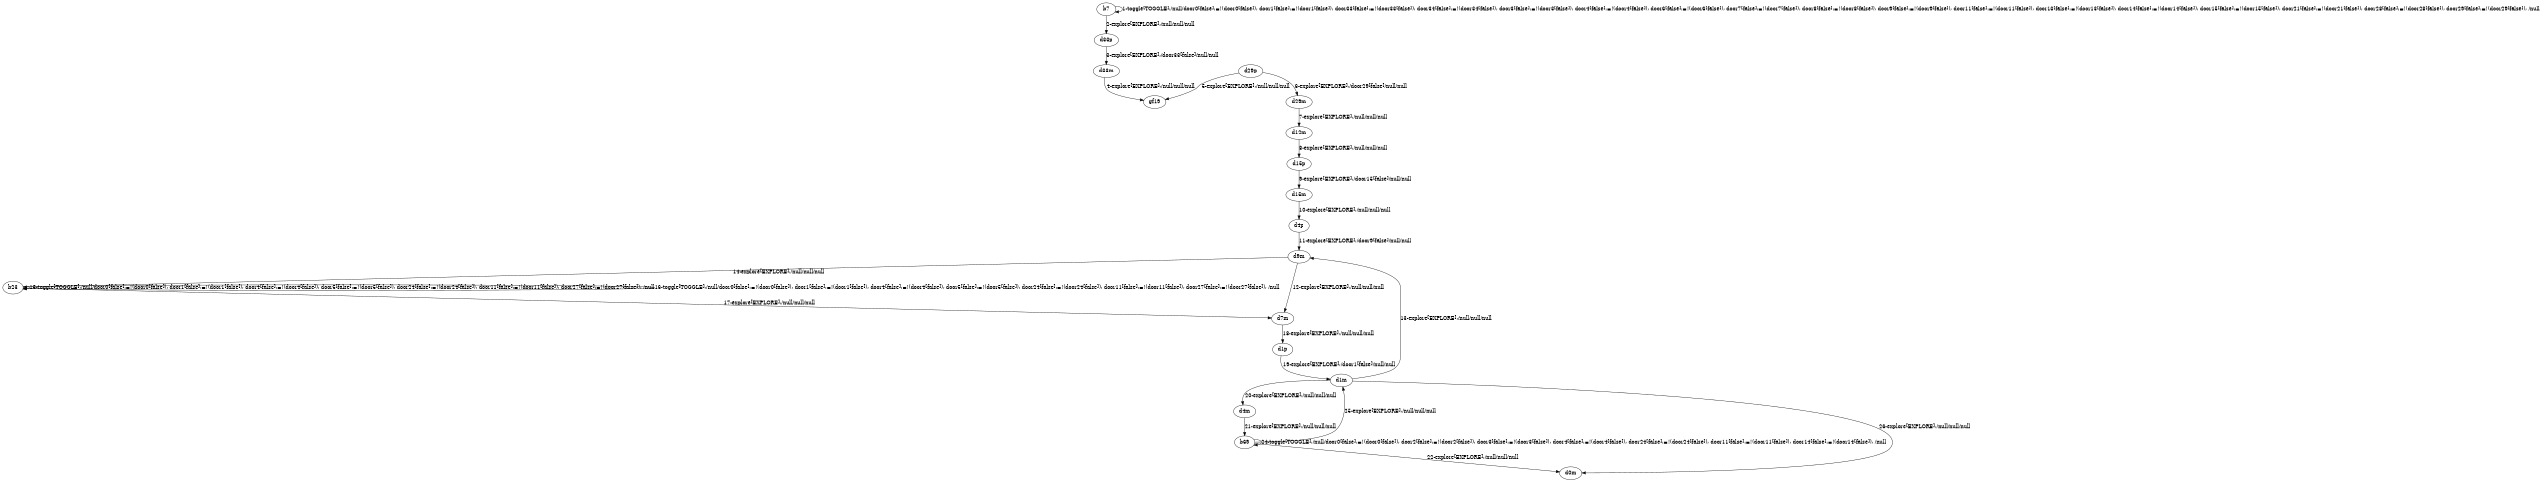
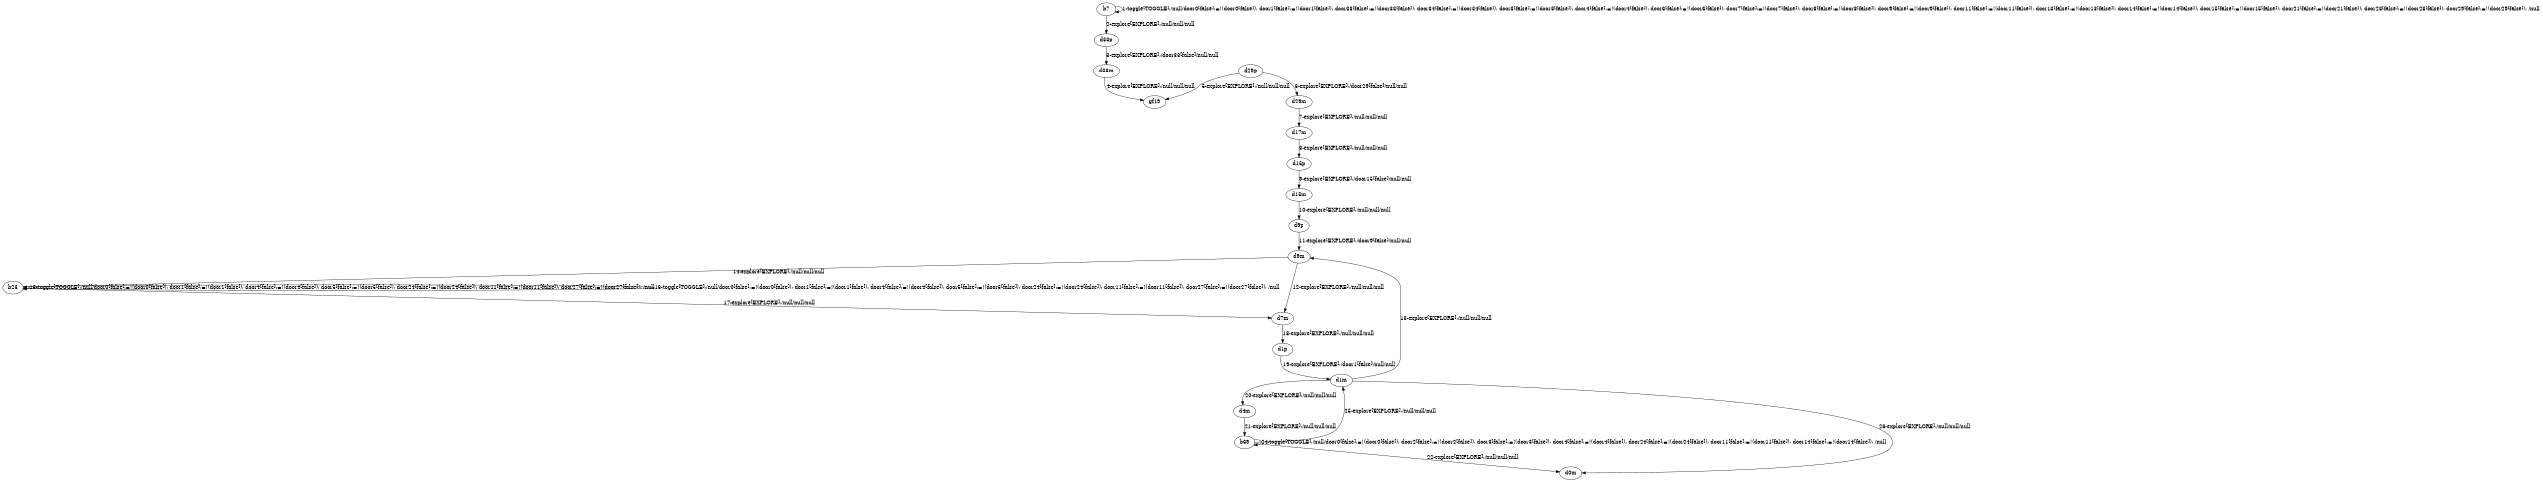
(1299, 133) -> (1299, 133)
(1299, 226) -> (1299, 226)
